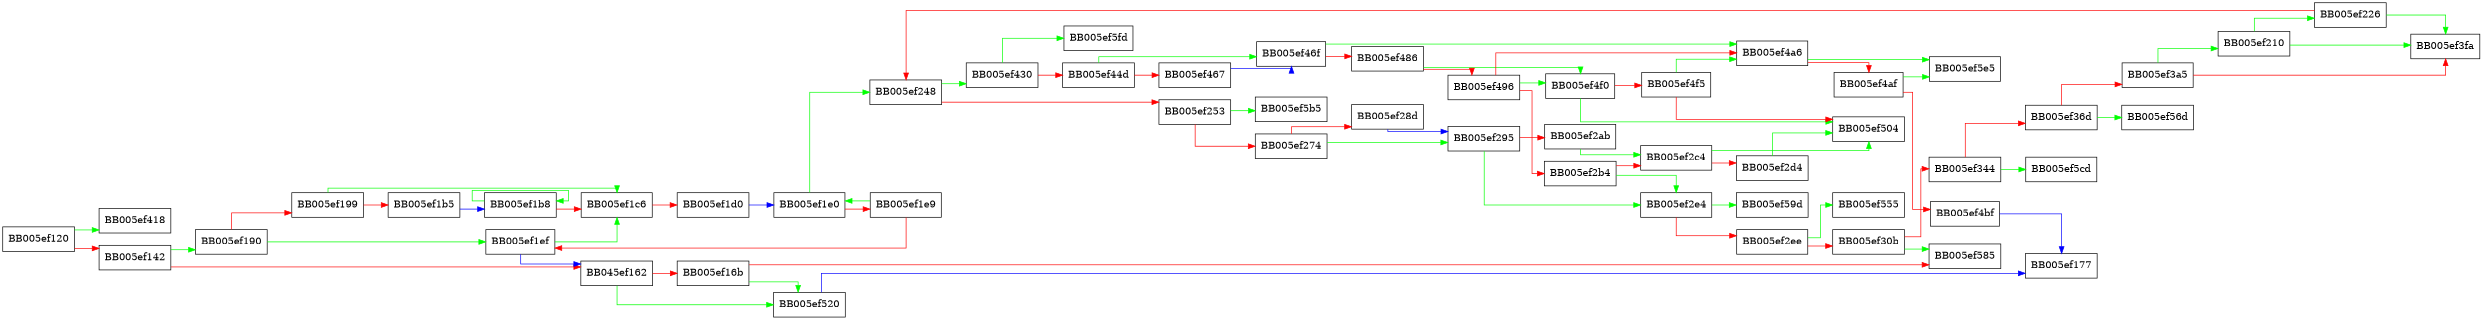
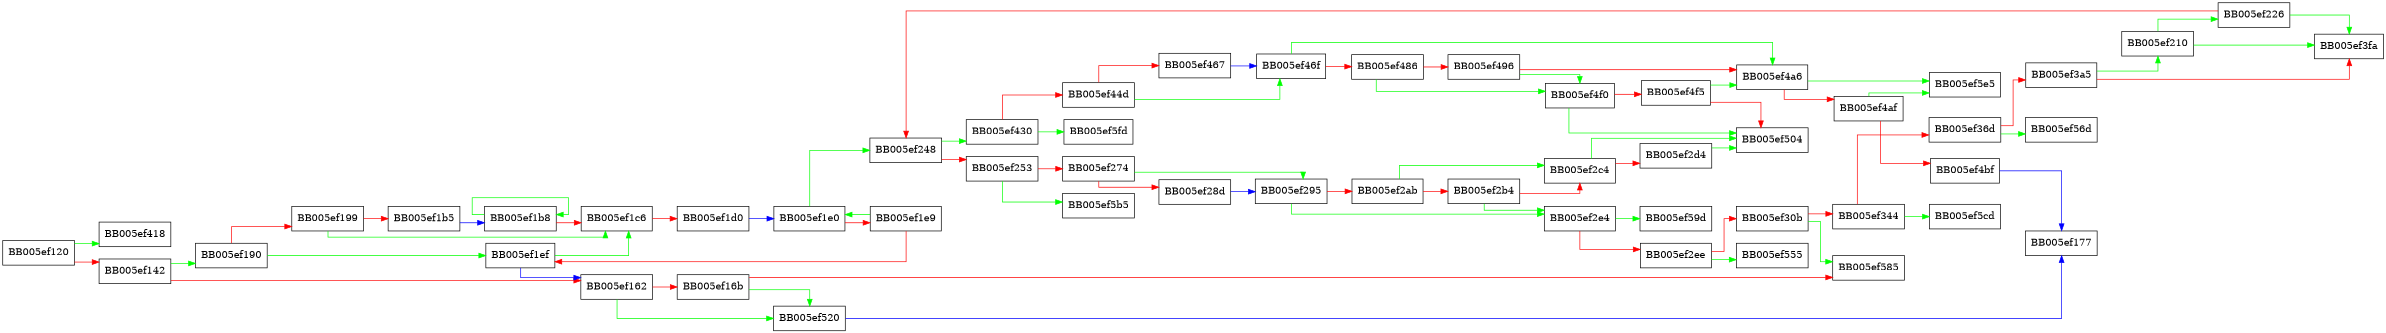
(1532, 129) -> (1432, 191)
(617, 273) -> (617, 287)
